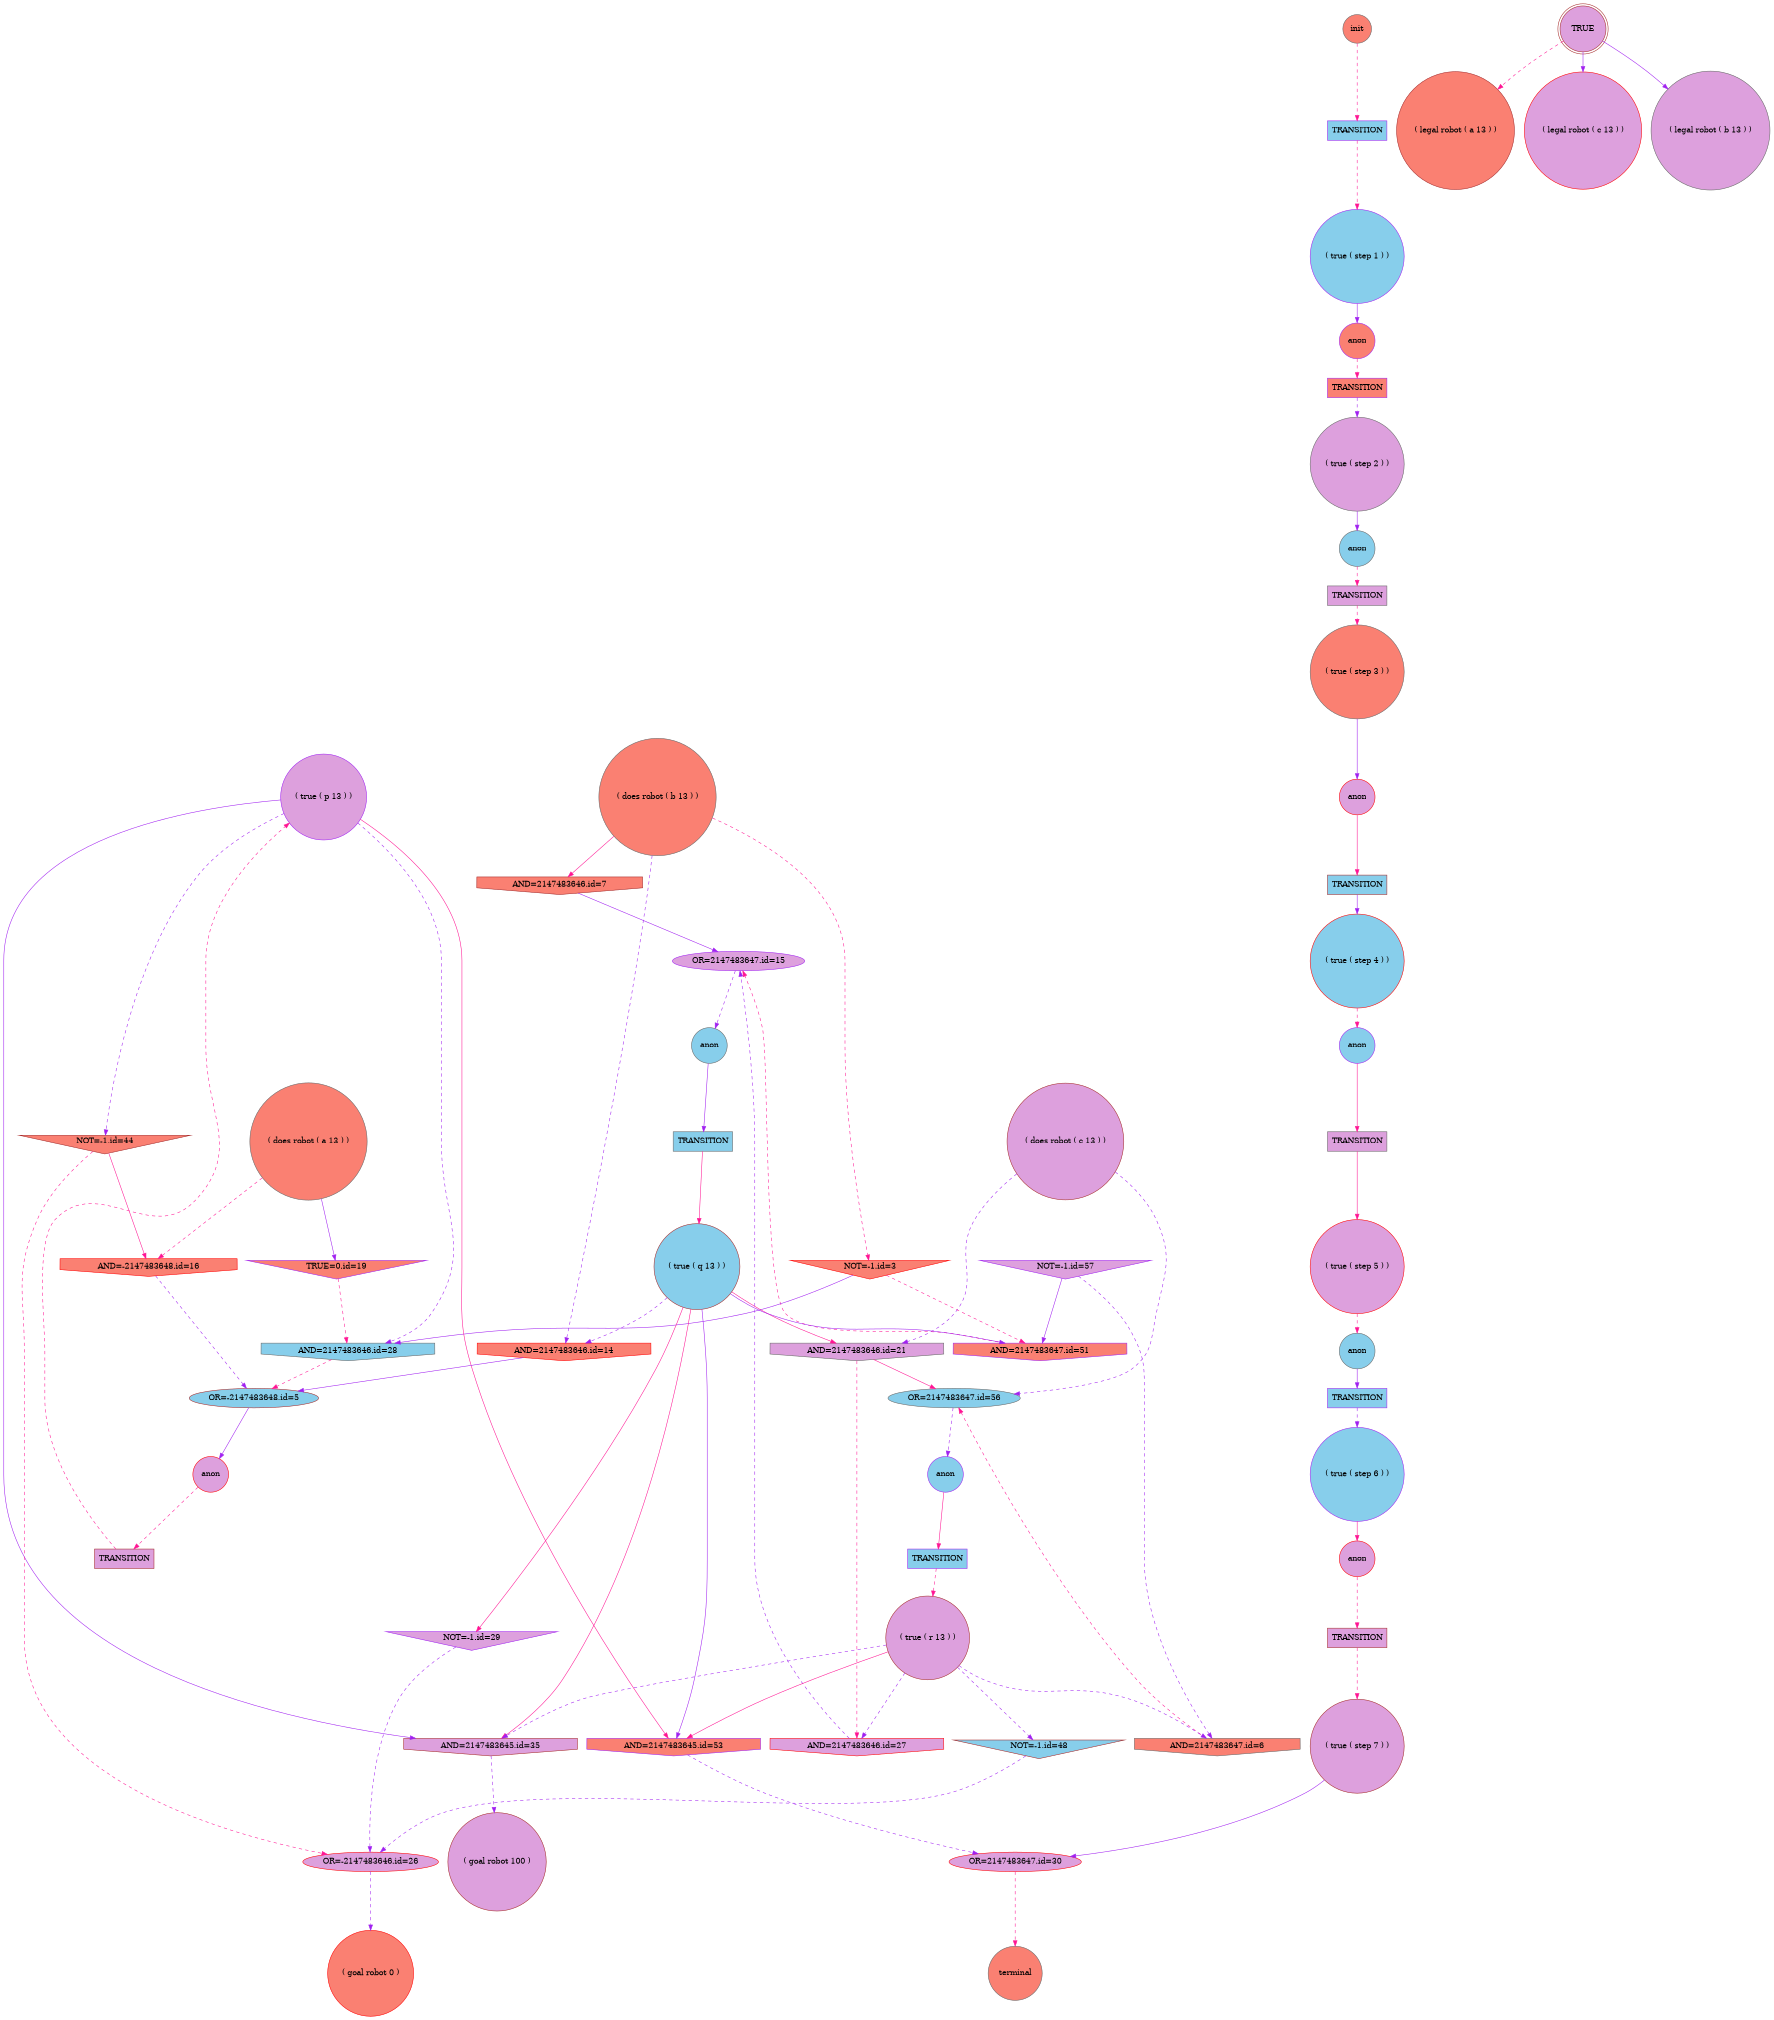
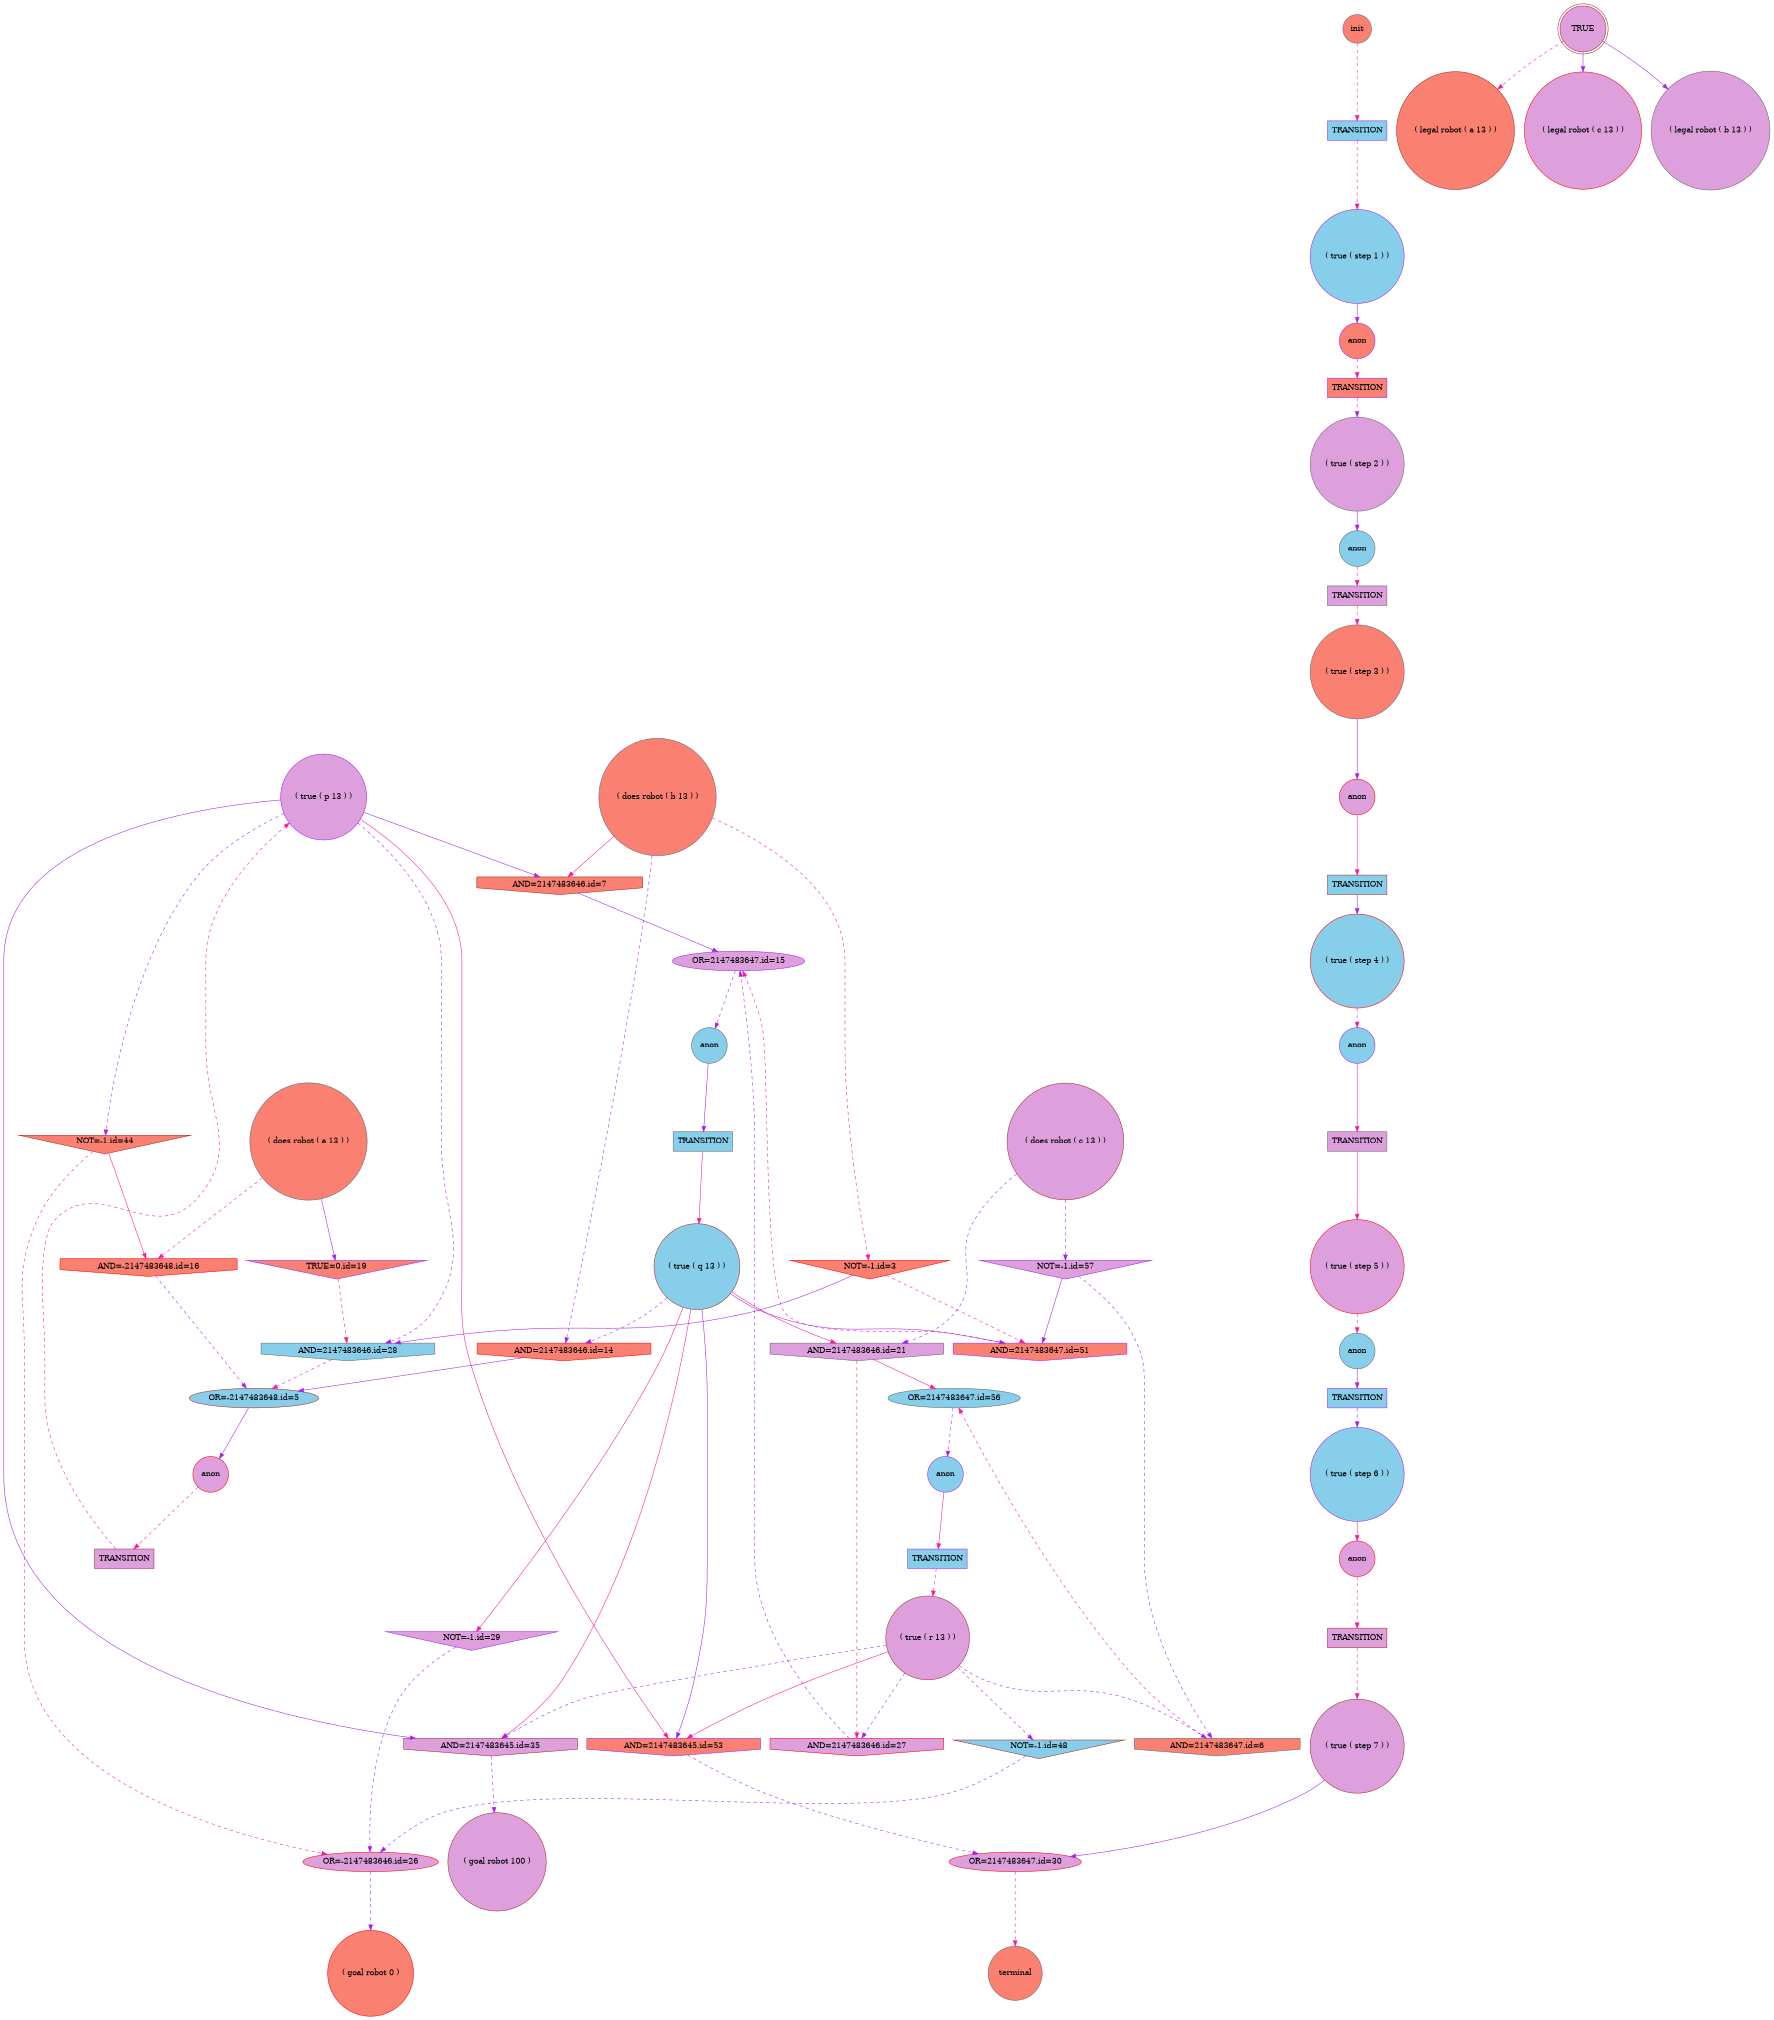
none -> (449, 844)
(1154, 1323) -> (1065, 1227)
